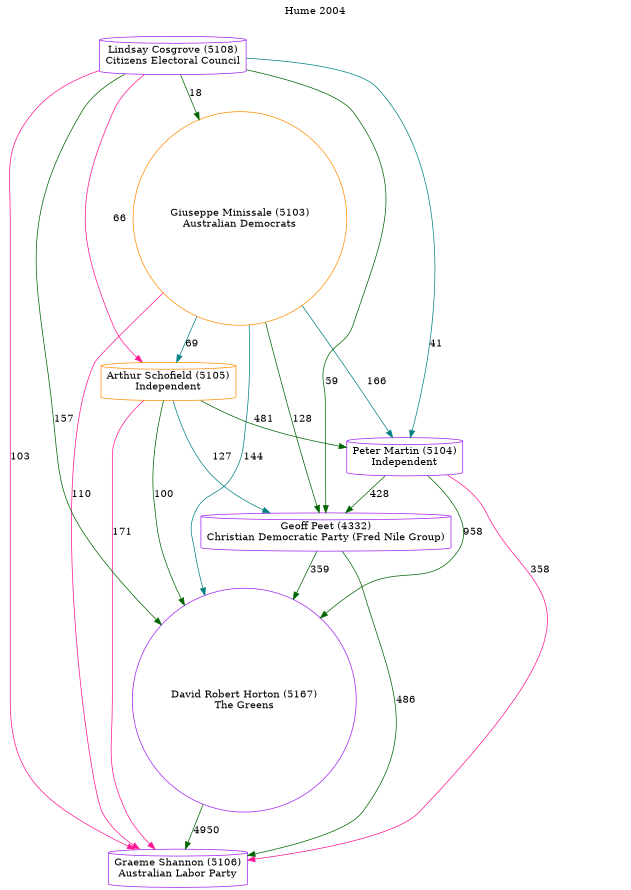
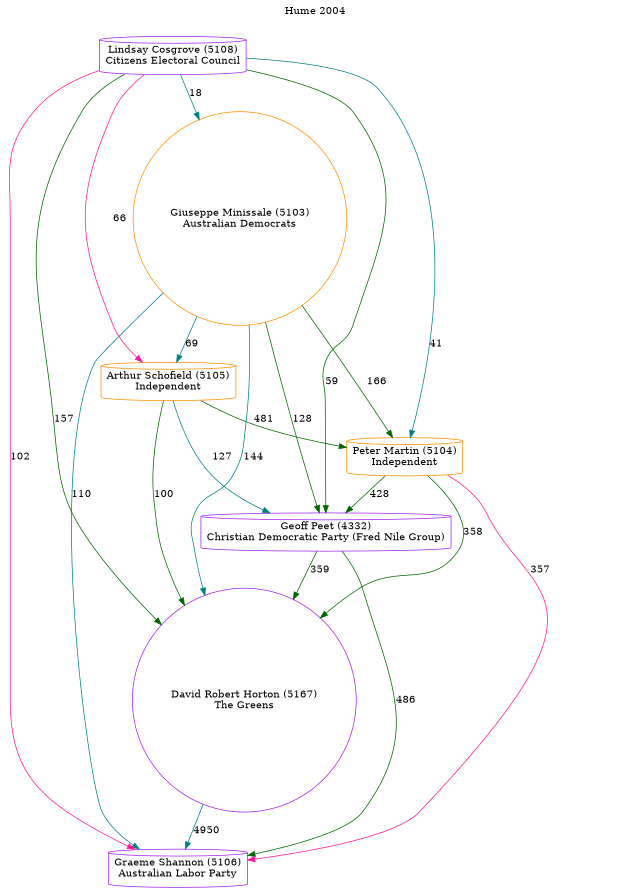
(188, 94) -> (188, 94)
(346, 368) -> (346, 368)
(20, 457) -> (20, 457)
(405, 457) -> (405, 457)
(473, 532) -> (473, 532)
(72, 561) -> (72, 561)
(540, 570) -> (540, 570)
(112, 622) -> none
(196, 823) -> (196, 823)
